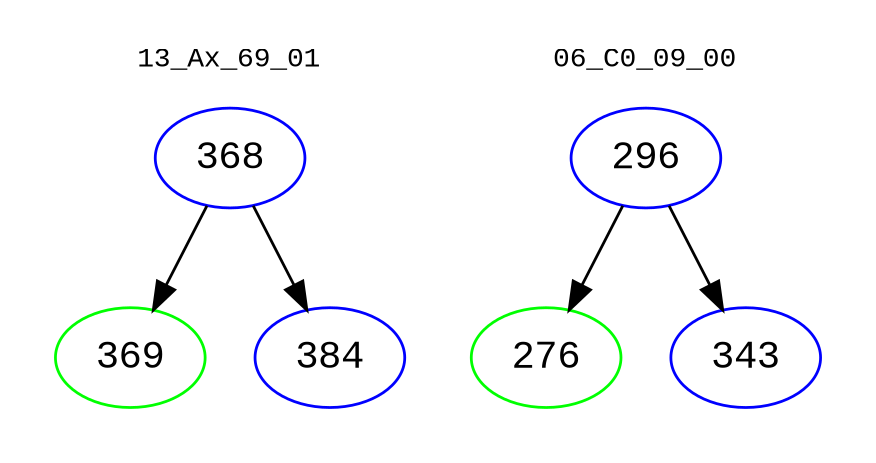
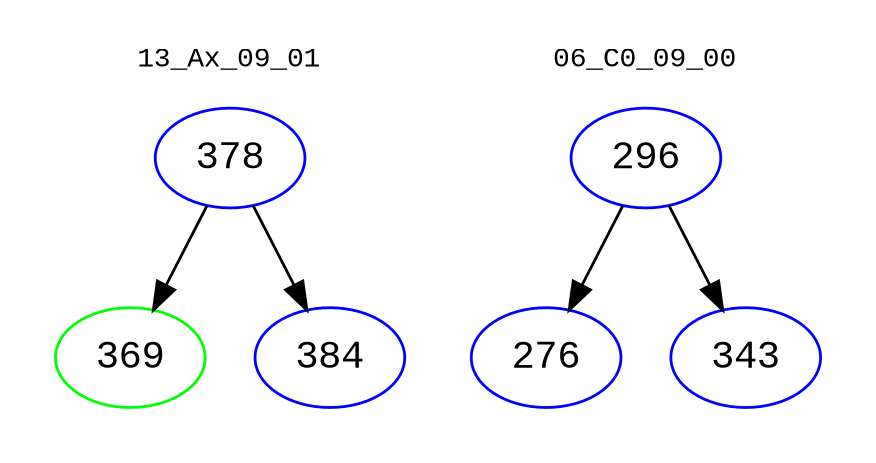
(230, 60) -> (230, 60)
(230, 158) -> (230, 158)
(546, 358) -> (546, 358)
